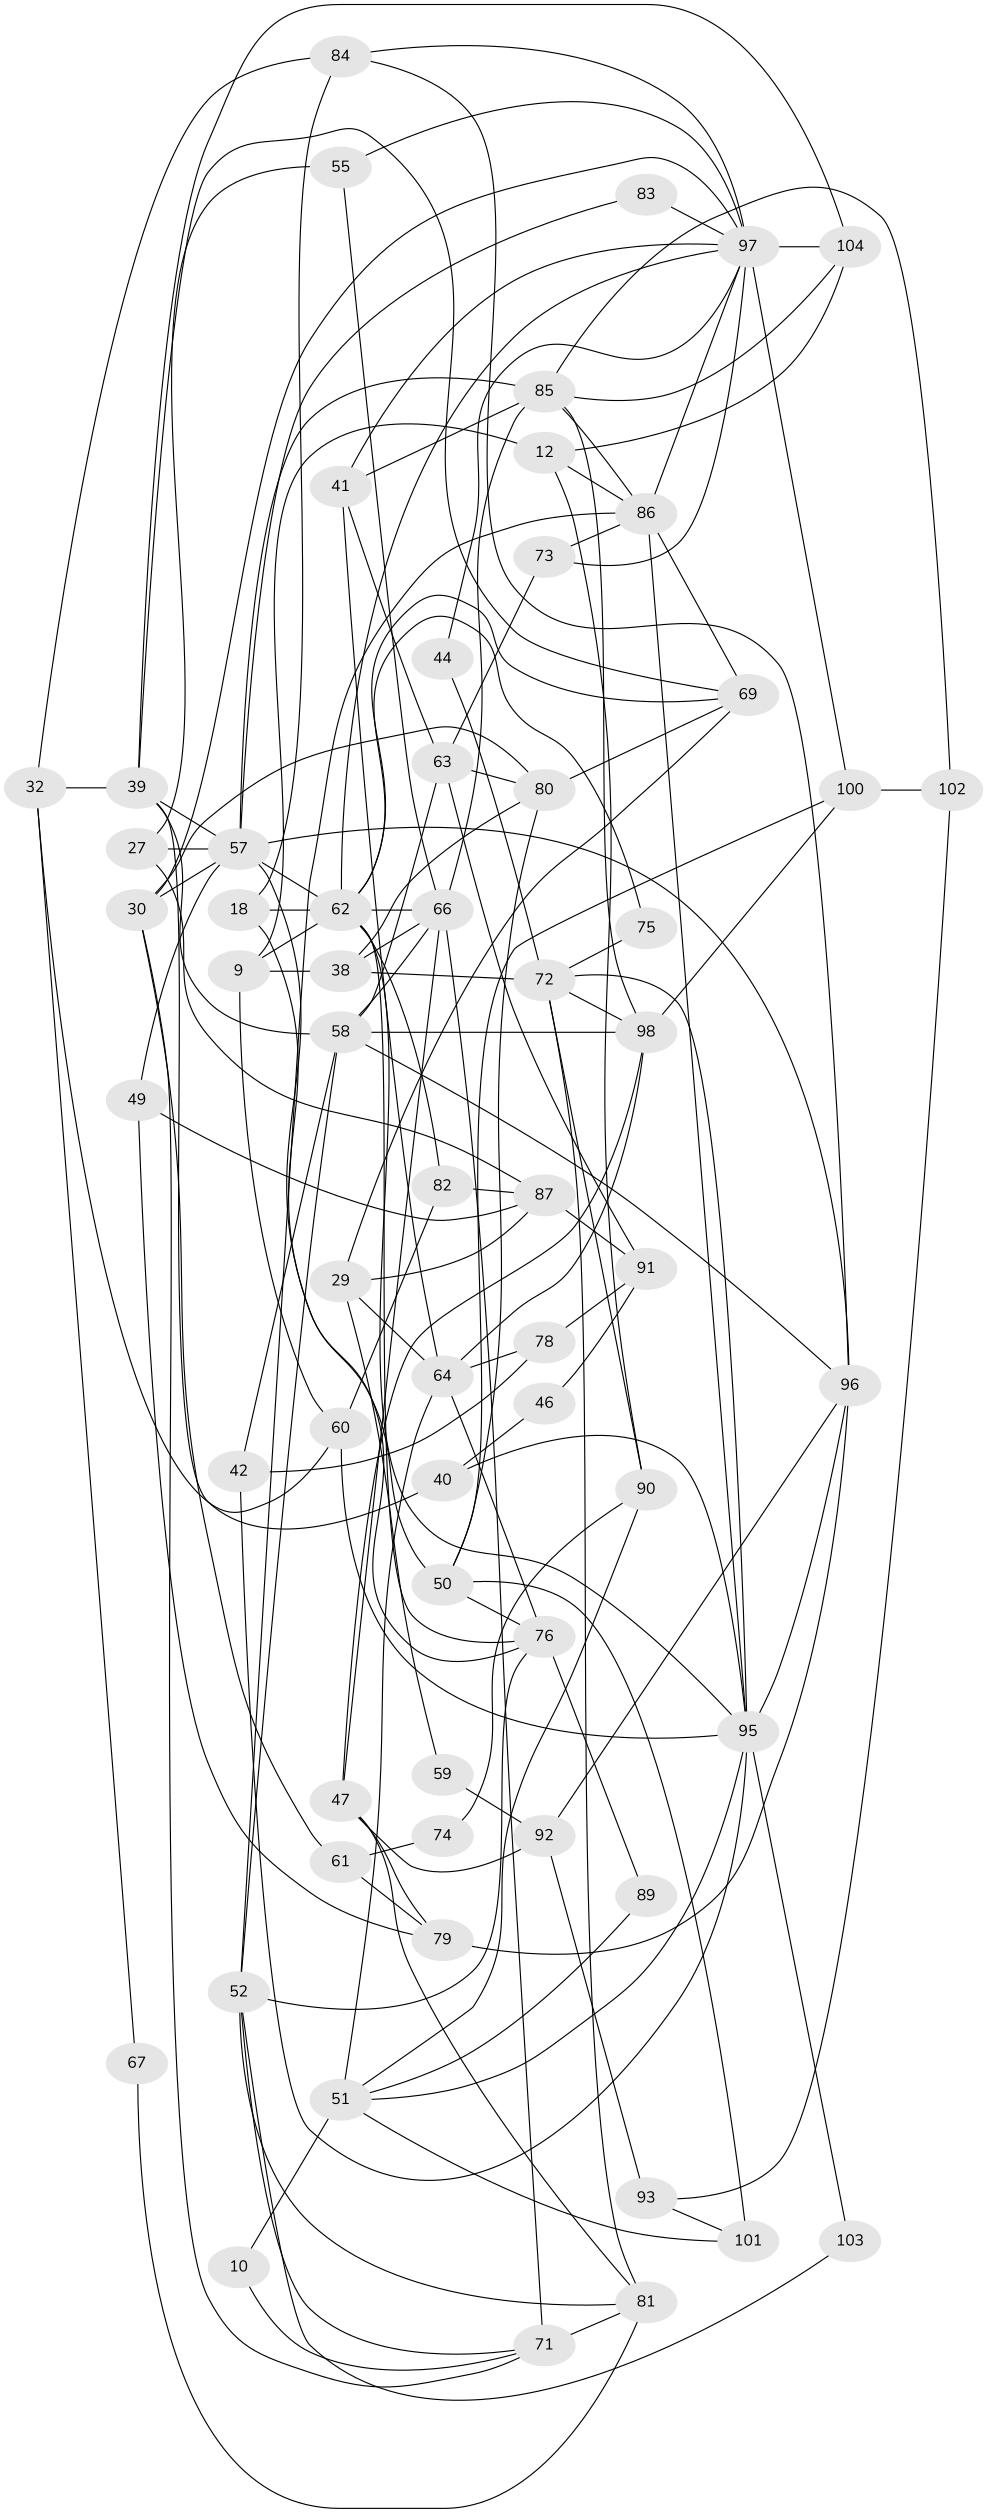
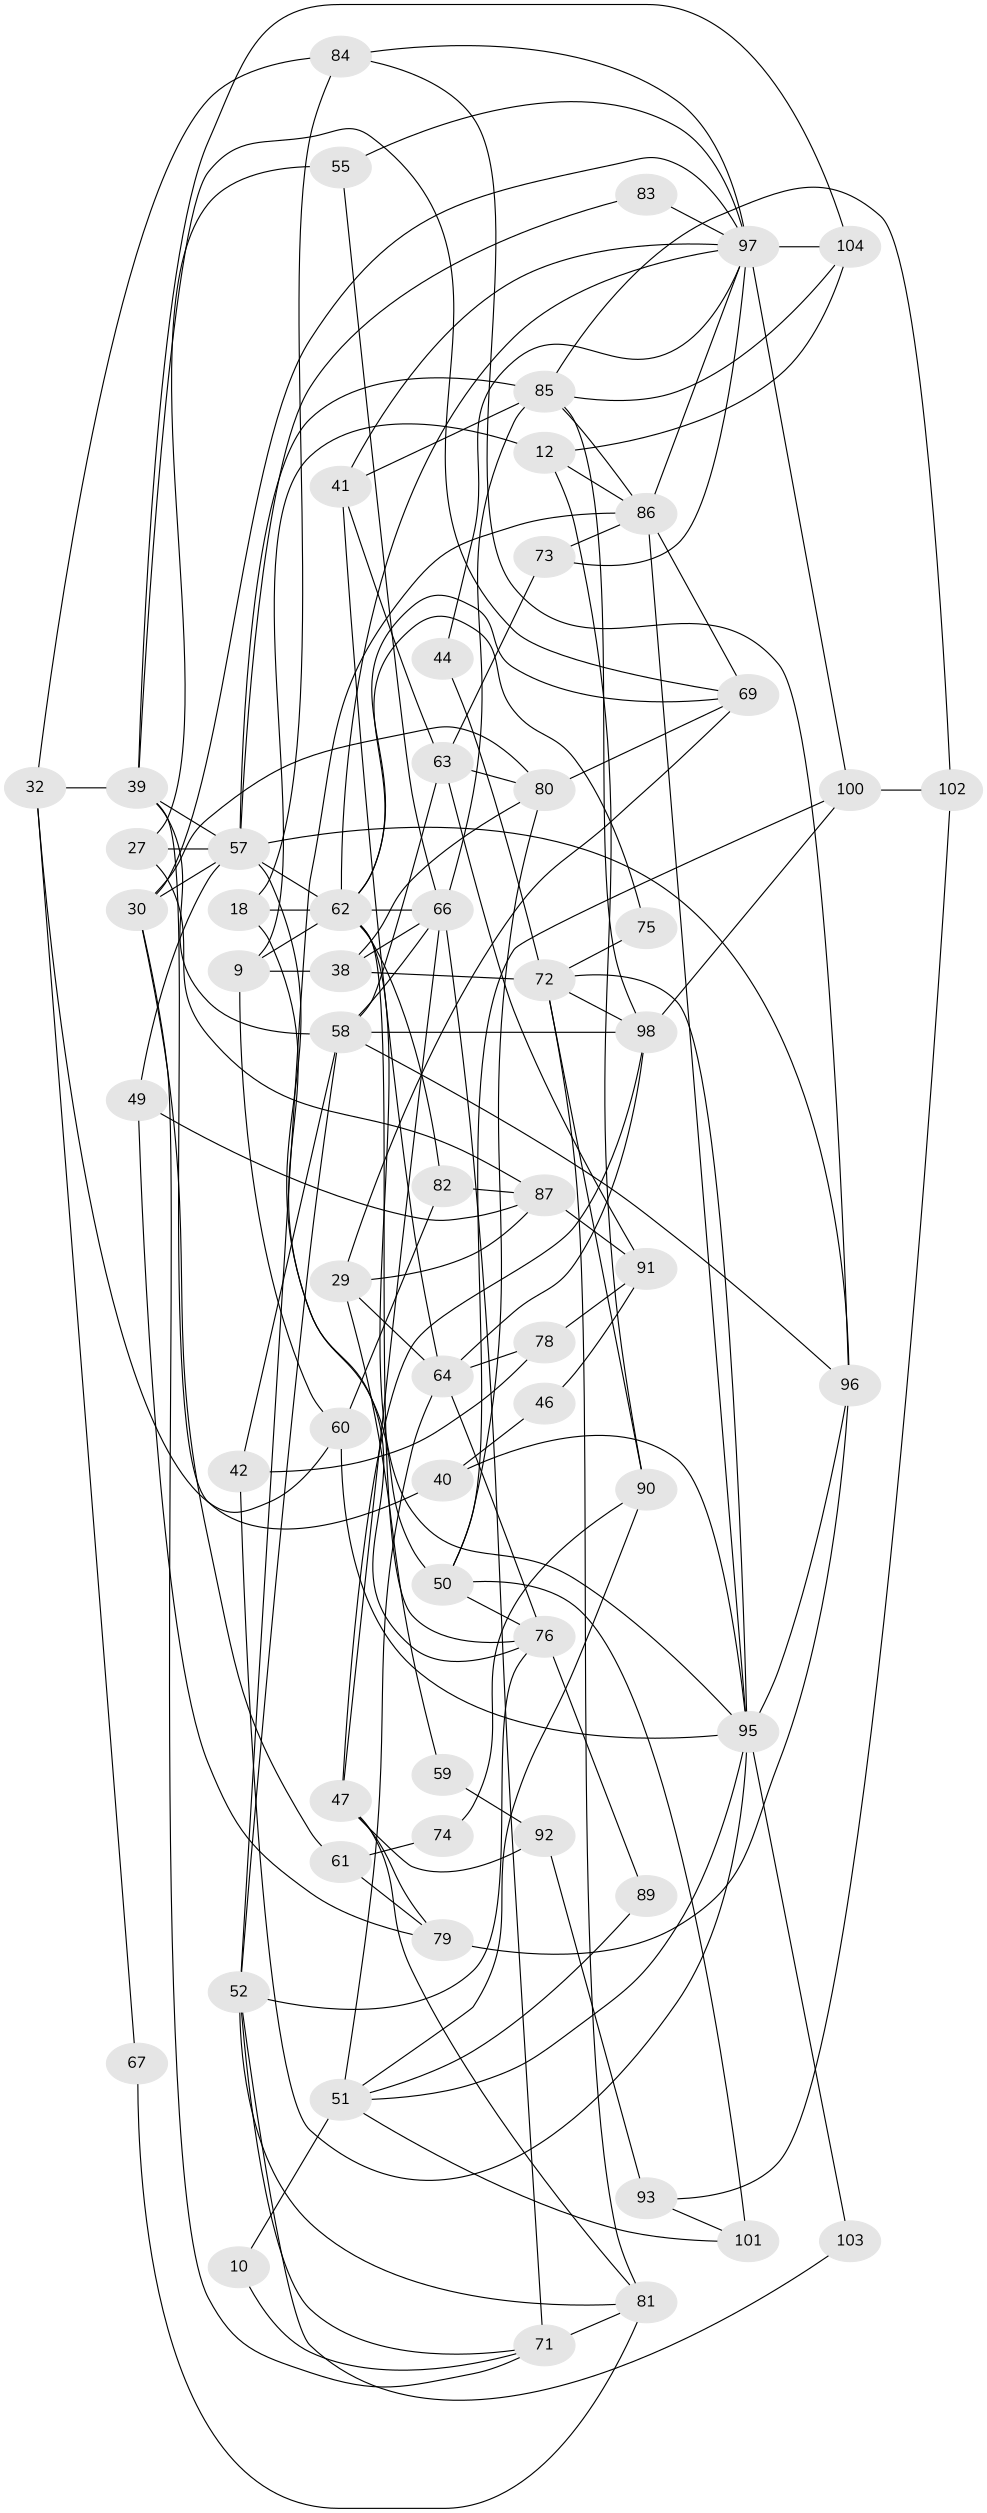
(697, 1611) -> none
